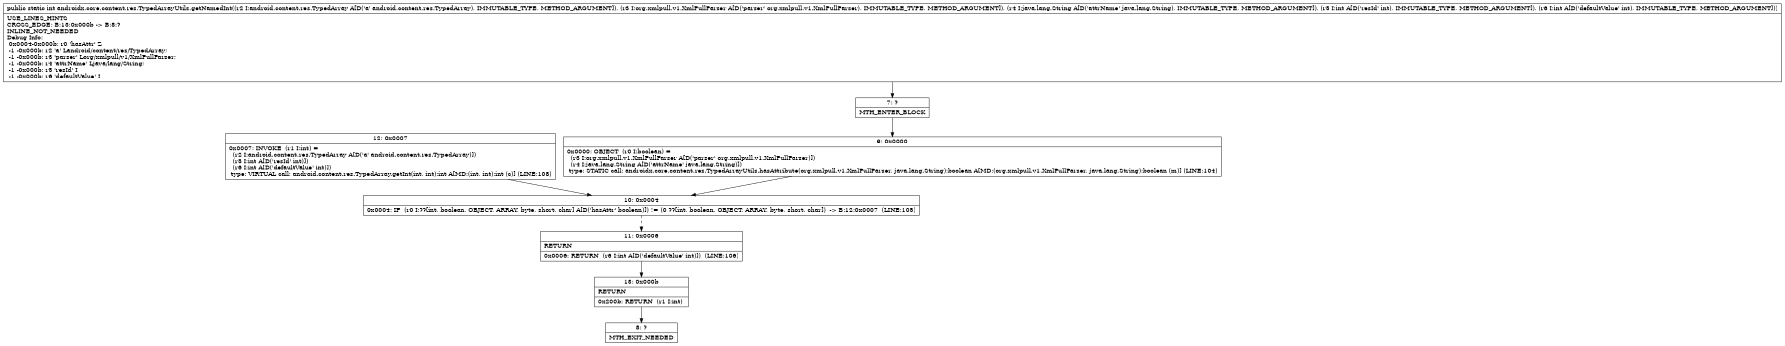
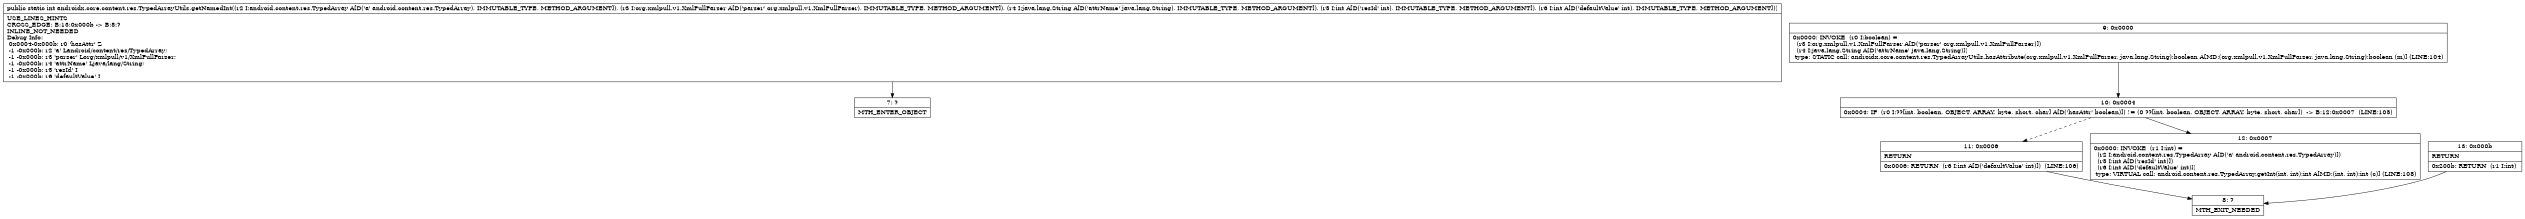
(892, 113) -> (892, 113)
(892, 125) -> none
(275, 148) -> (2139, 148)
(620, 152) -> (1846, 38)
(548, 187) -> (2166, 125)
(641, 267) -> (2117, 186)
